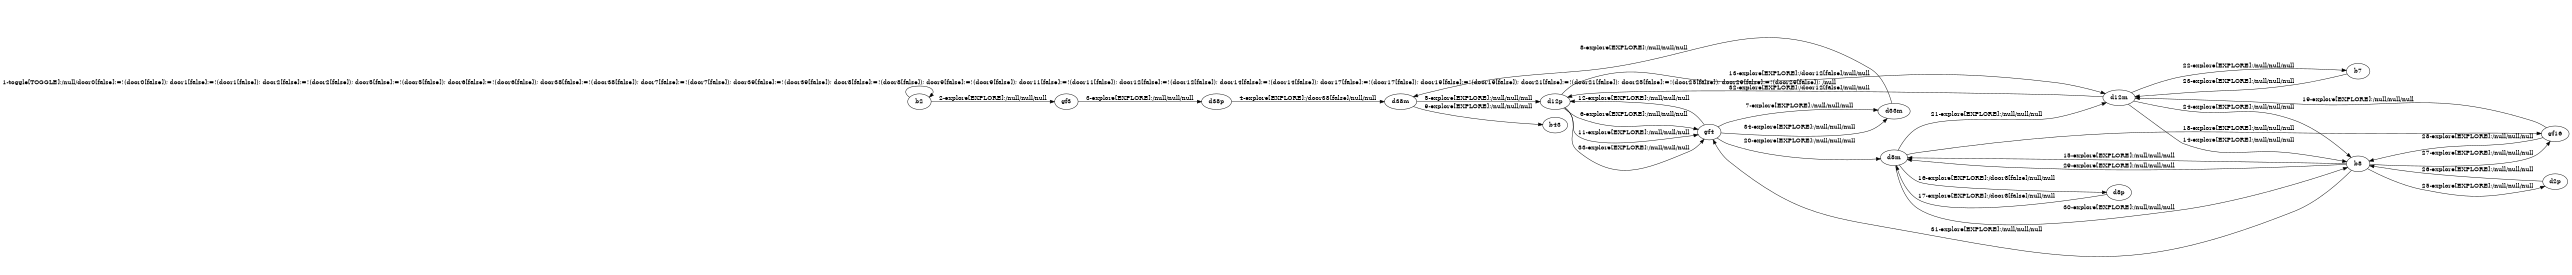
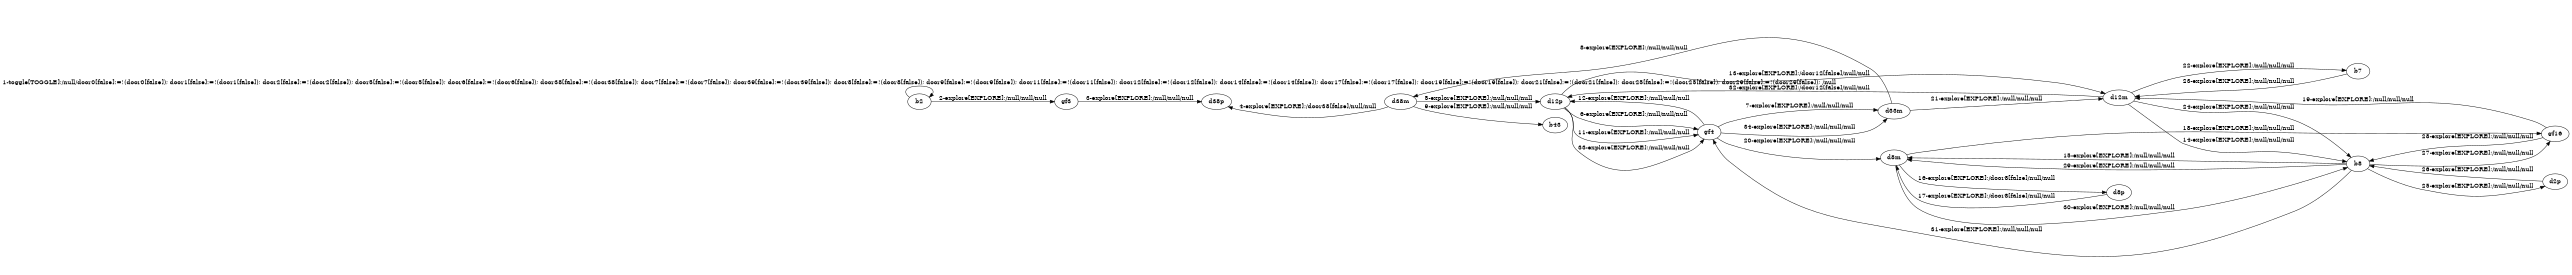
(1306, 102) -> (1310, 118)
(1995, 120) -> (2004, 105)
